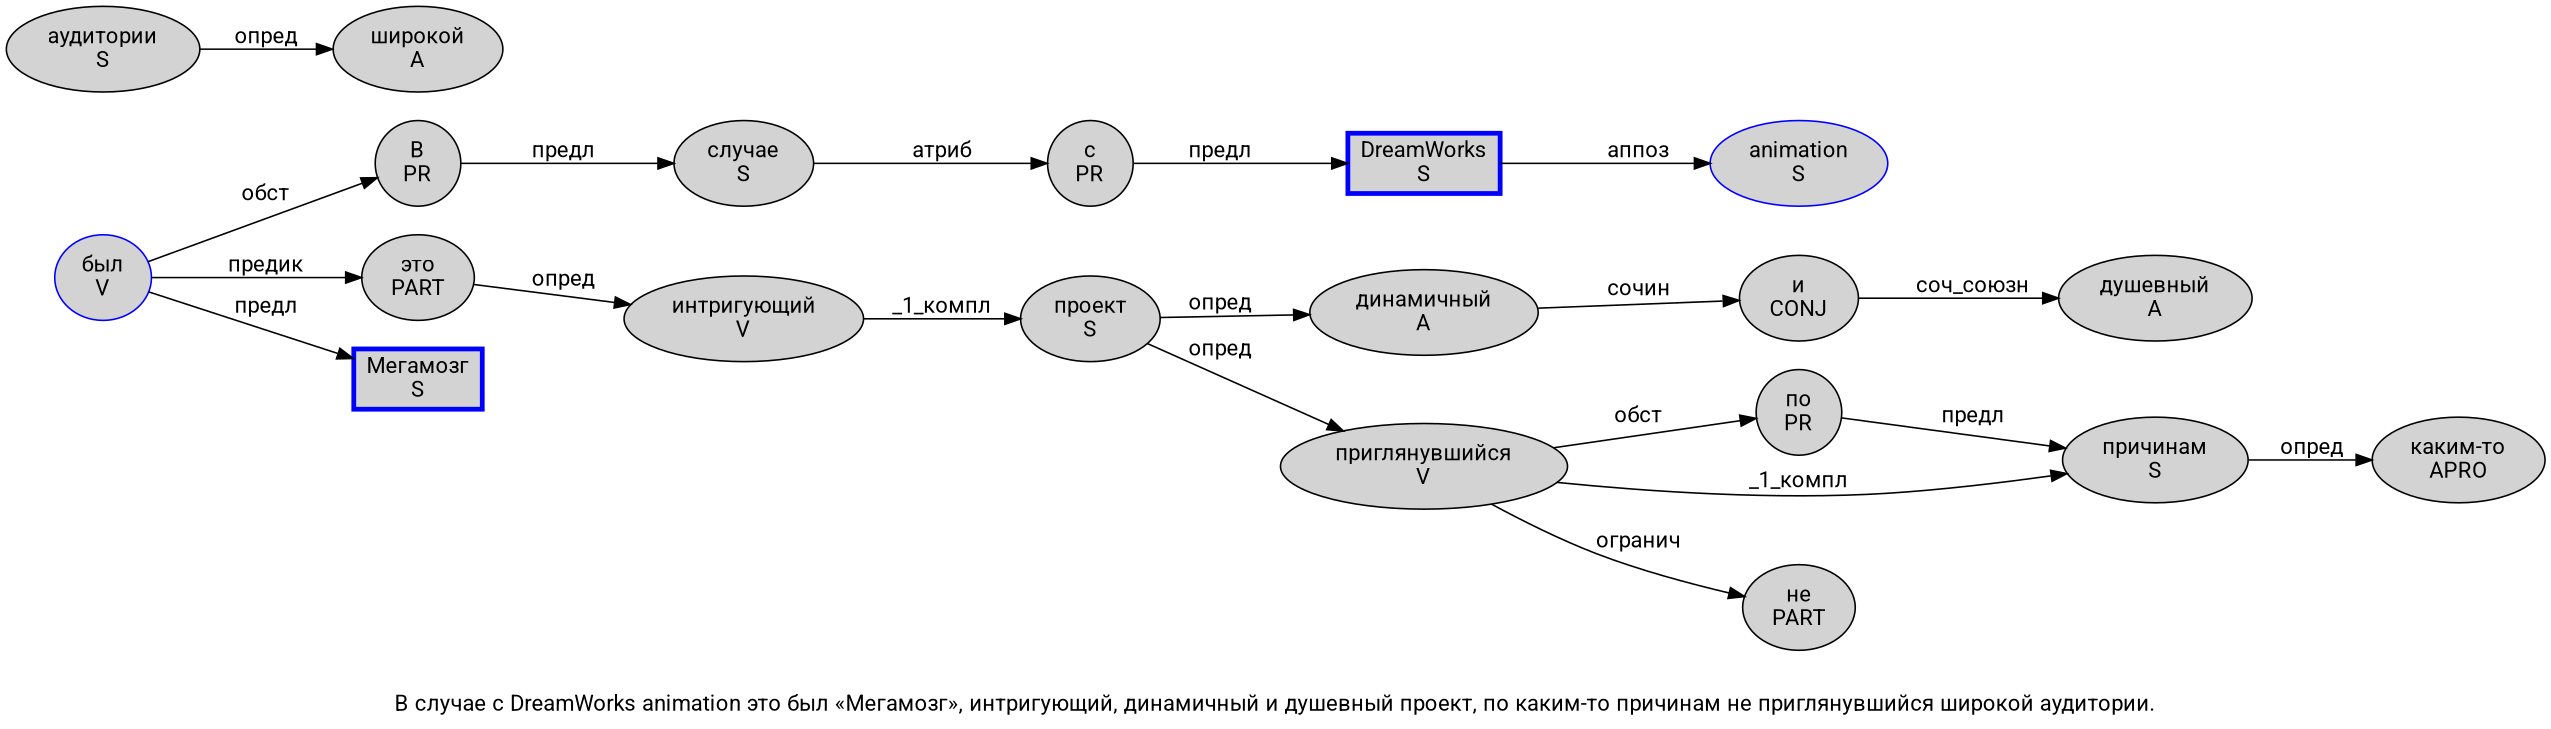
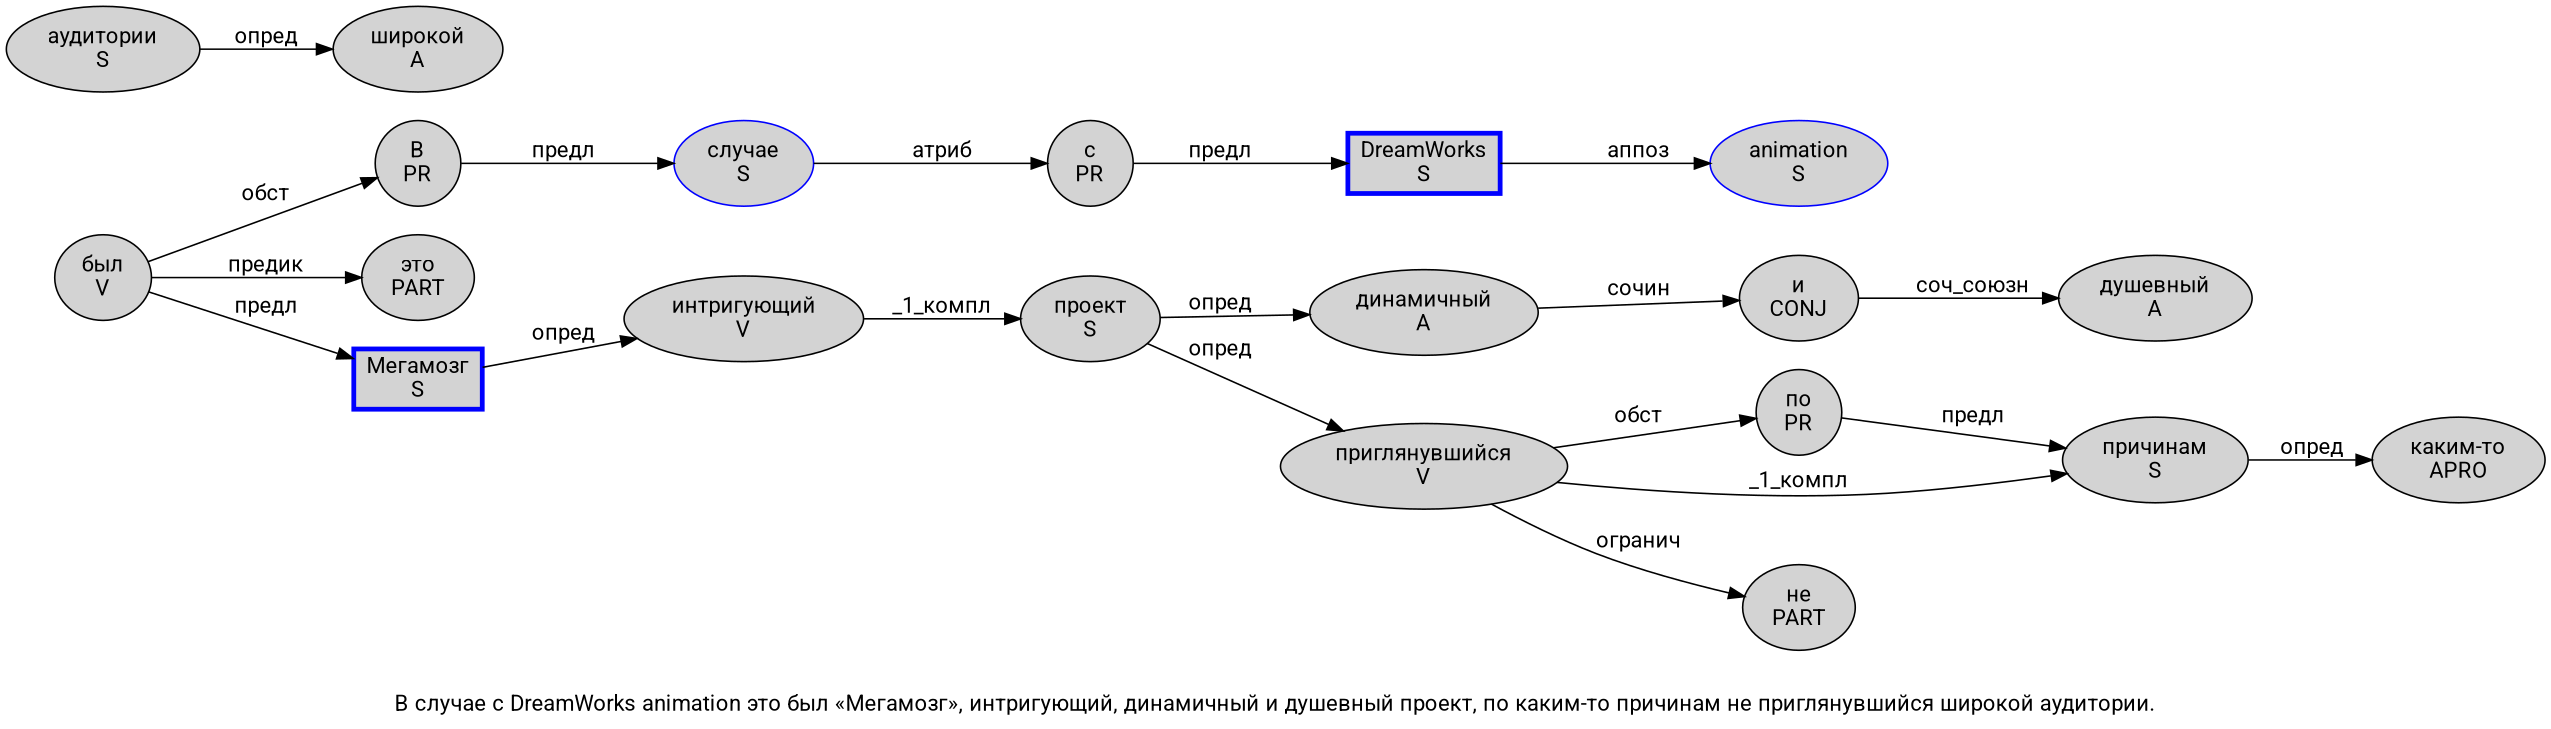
(744, 163) -> (744, 163)
(103, 278) -> (103, 278)
(544, 293) -> (552, 354)
